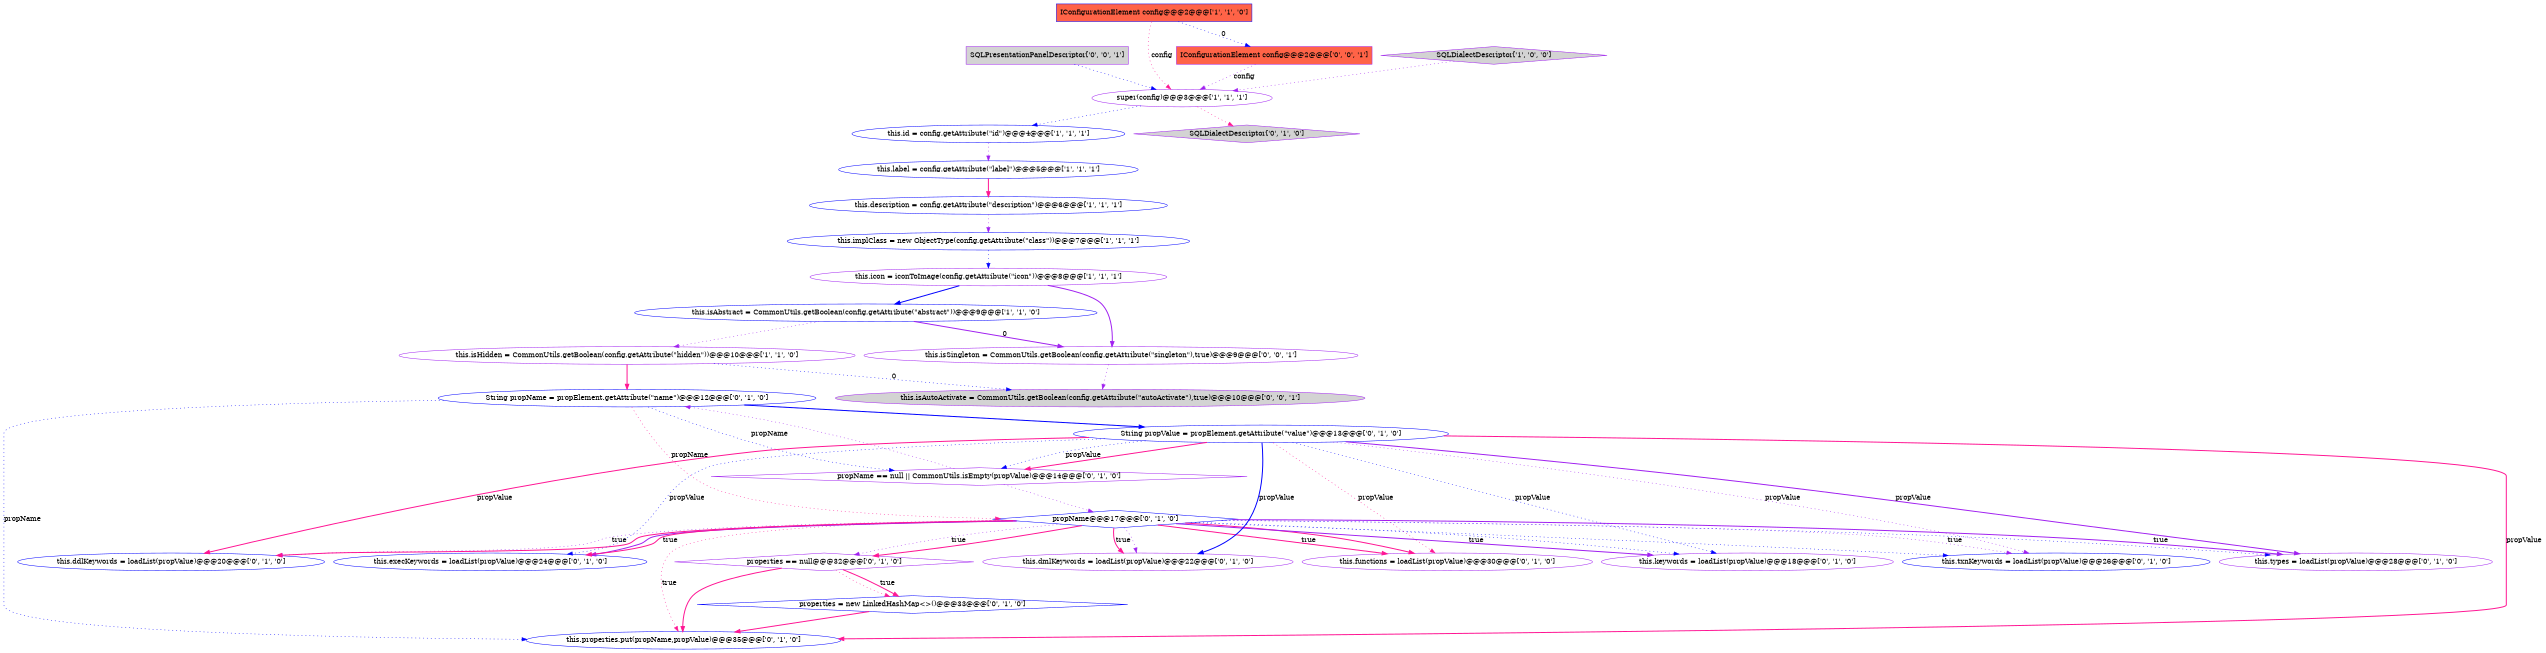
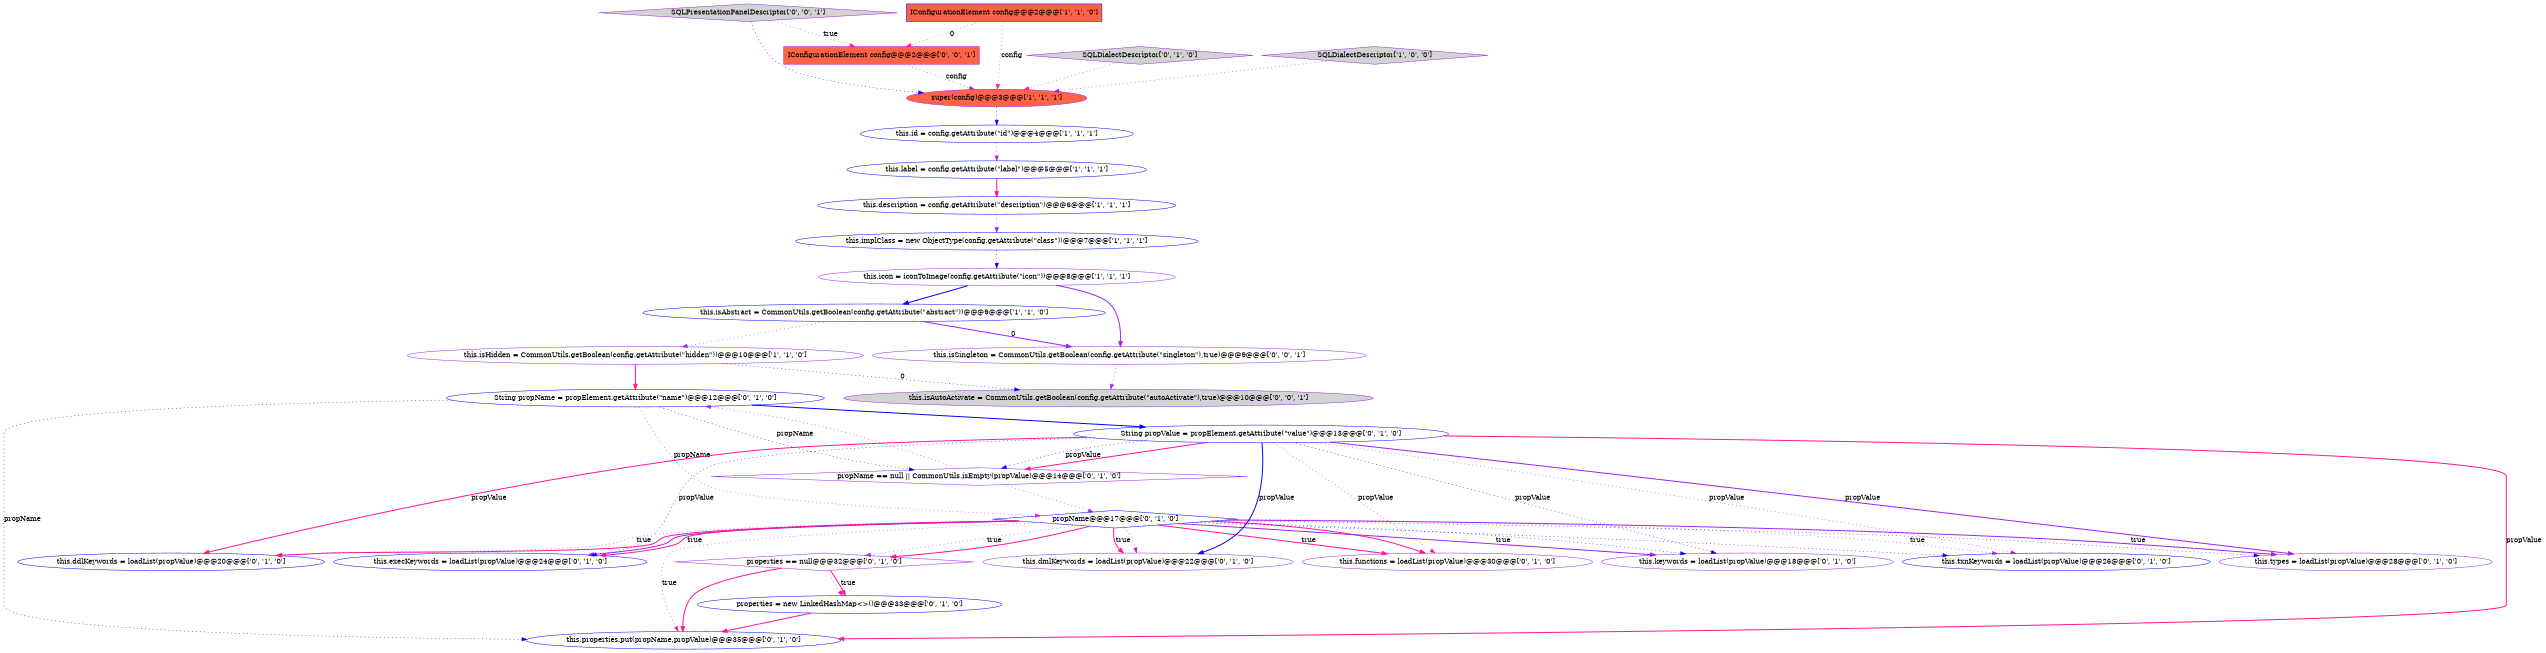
none -> (810, 33)
(1212, 33) -> (945, 33)
(1047, 55) -> (748, 13)
(1182, 98) -> (997, 98)
(1213, 115) -> (1073, 75)
(912, 605) -> (850, 605)
